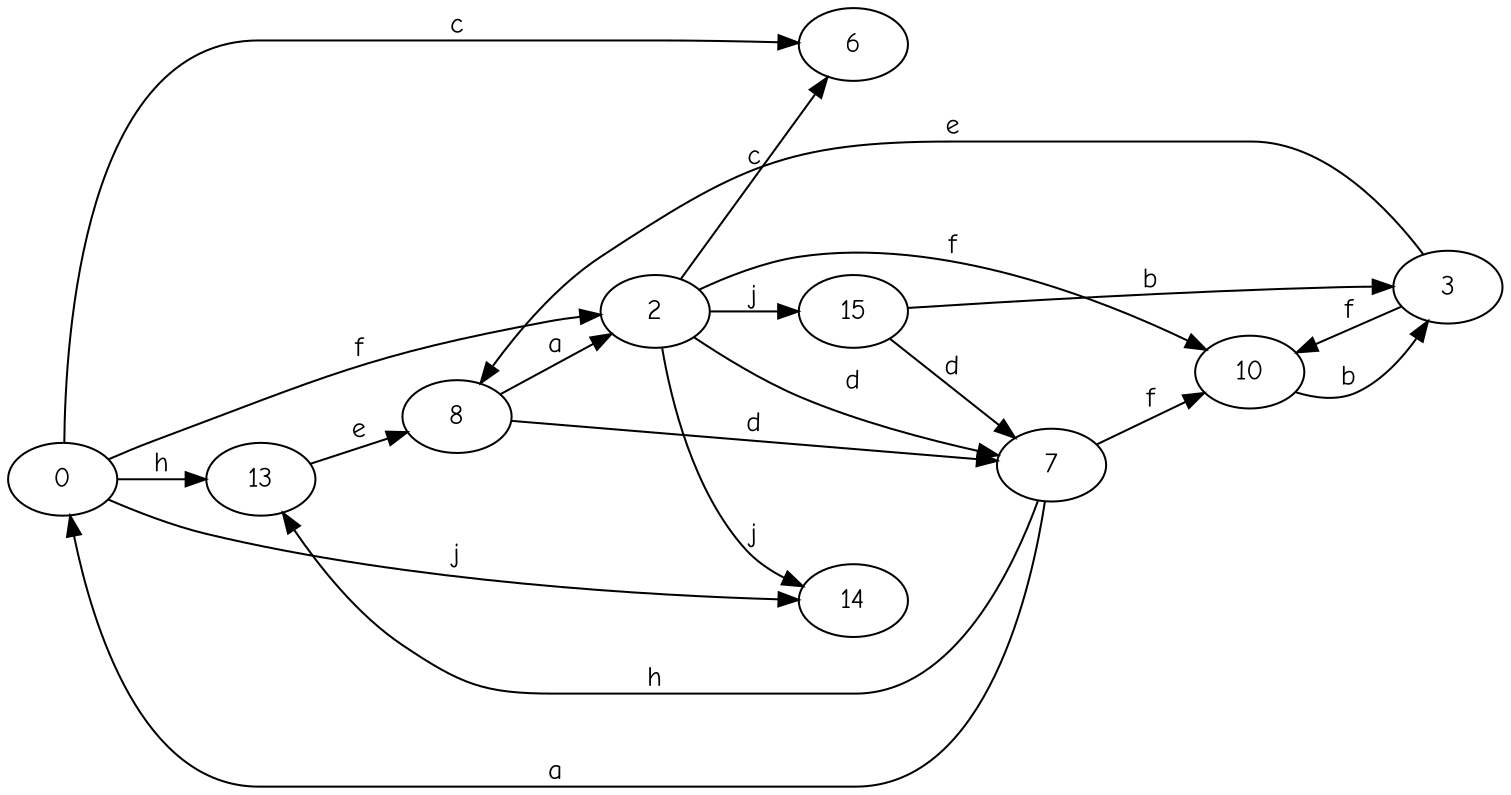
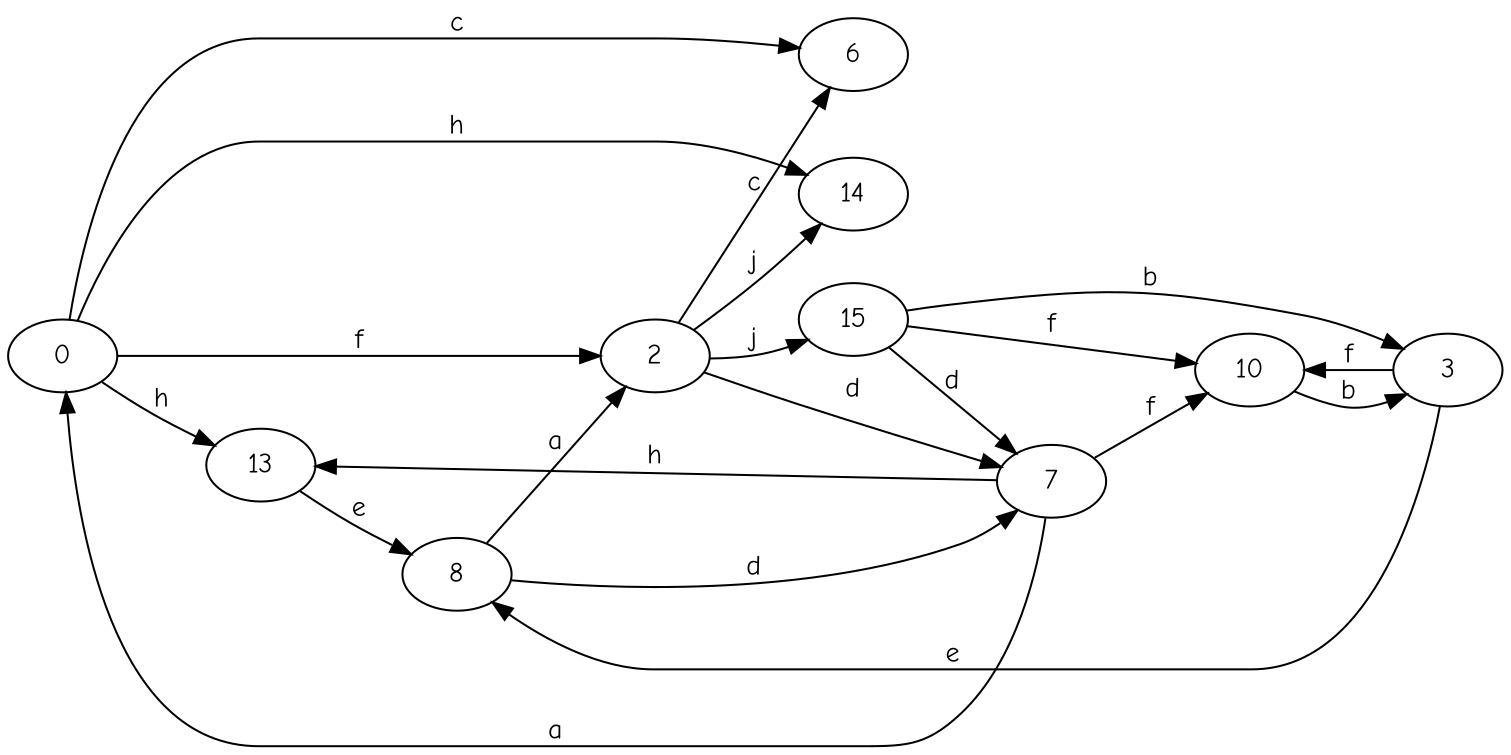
(947, 261) -> (1041, 343)
(457, 555) -> (457, 126)
